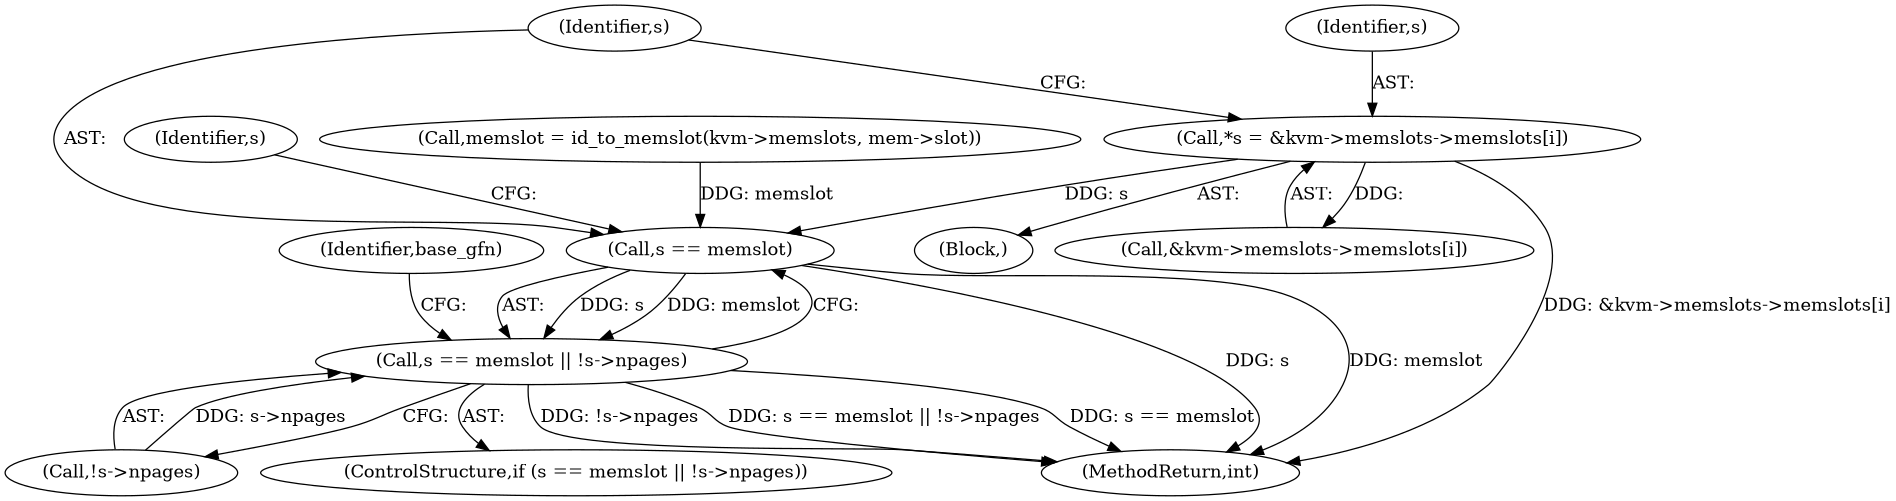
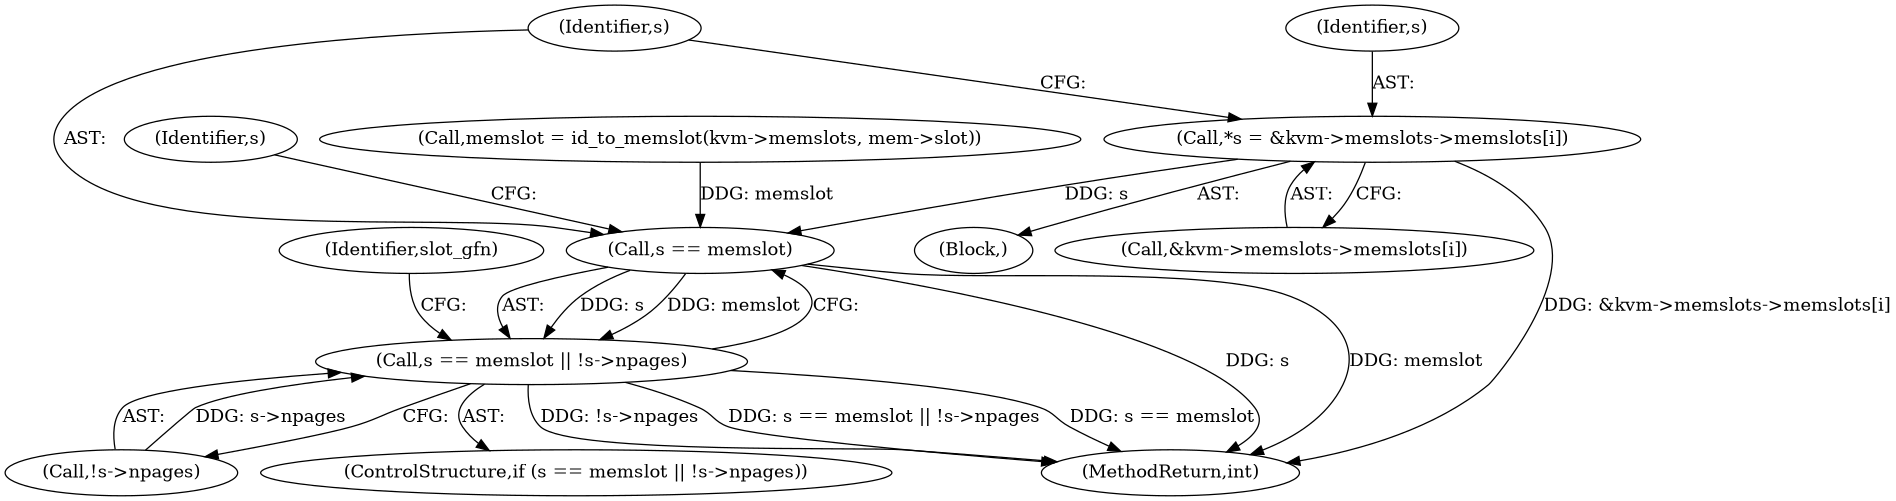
(1382, 195) -> (1382, 195)
(411, 250) -> (411, 250)
